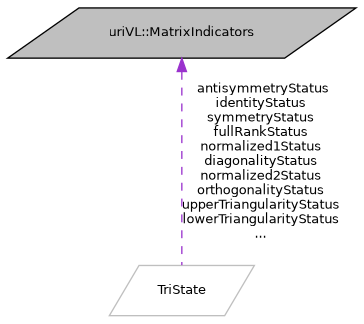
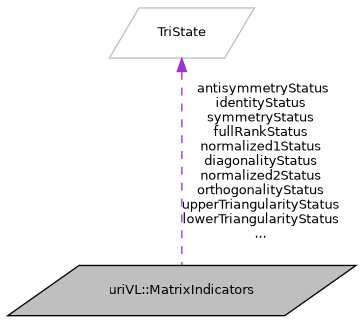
(182, 168) -> (182, 168)
